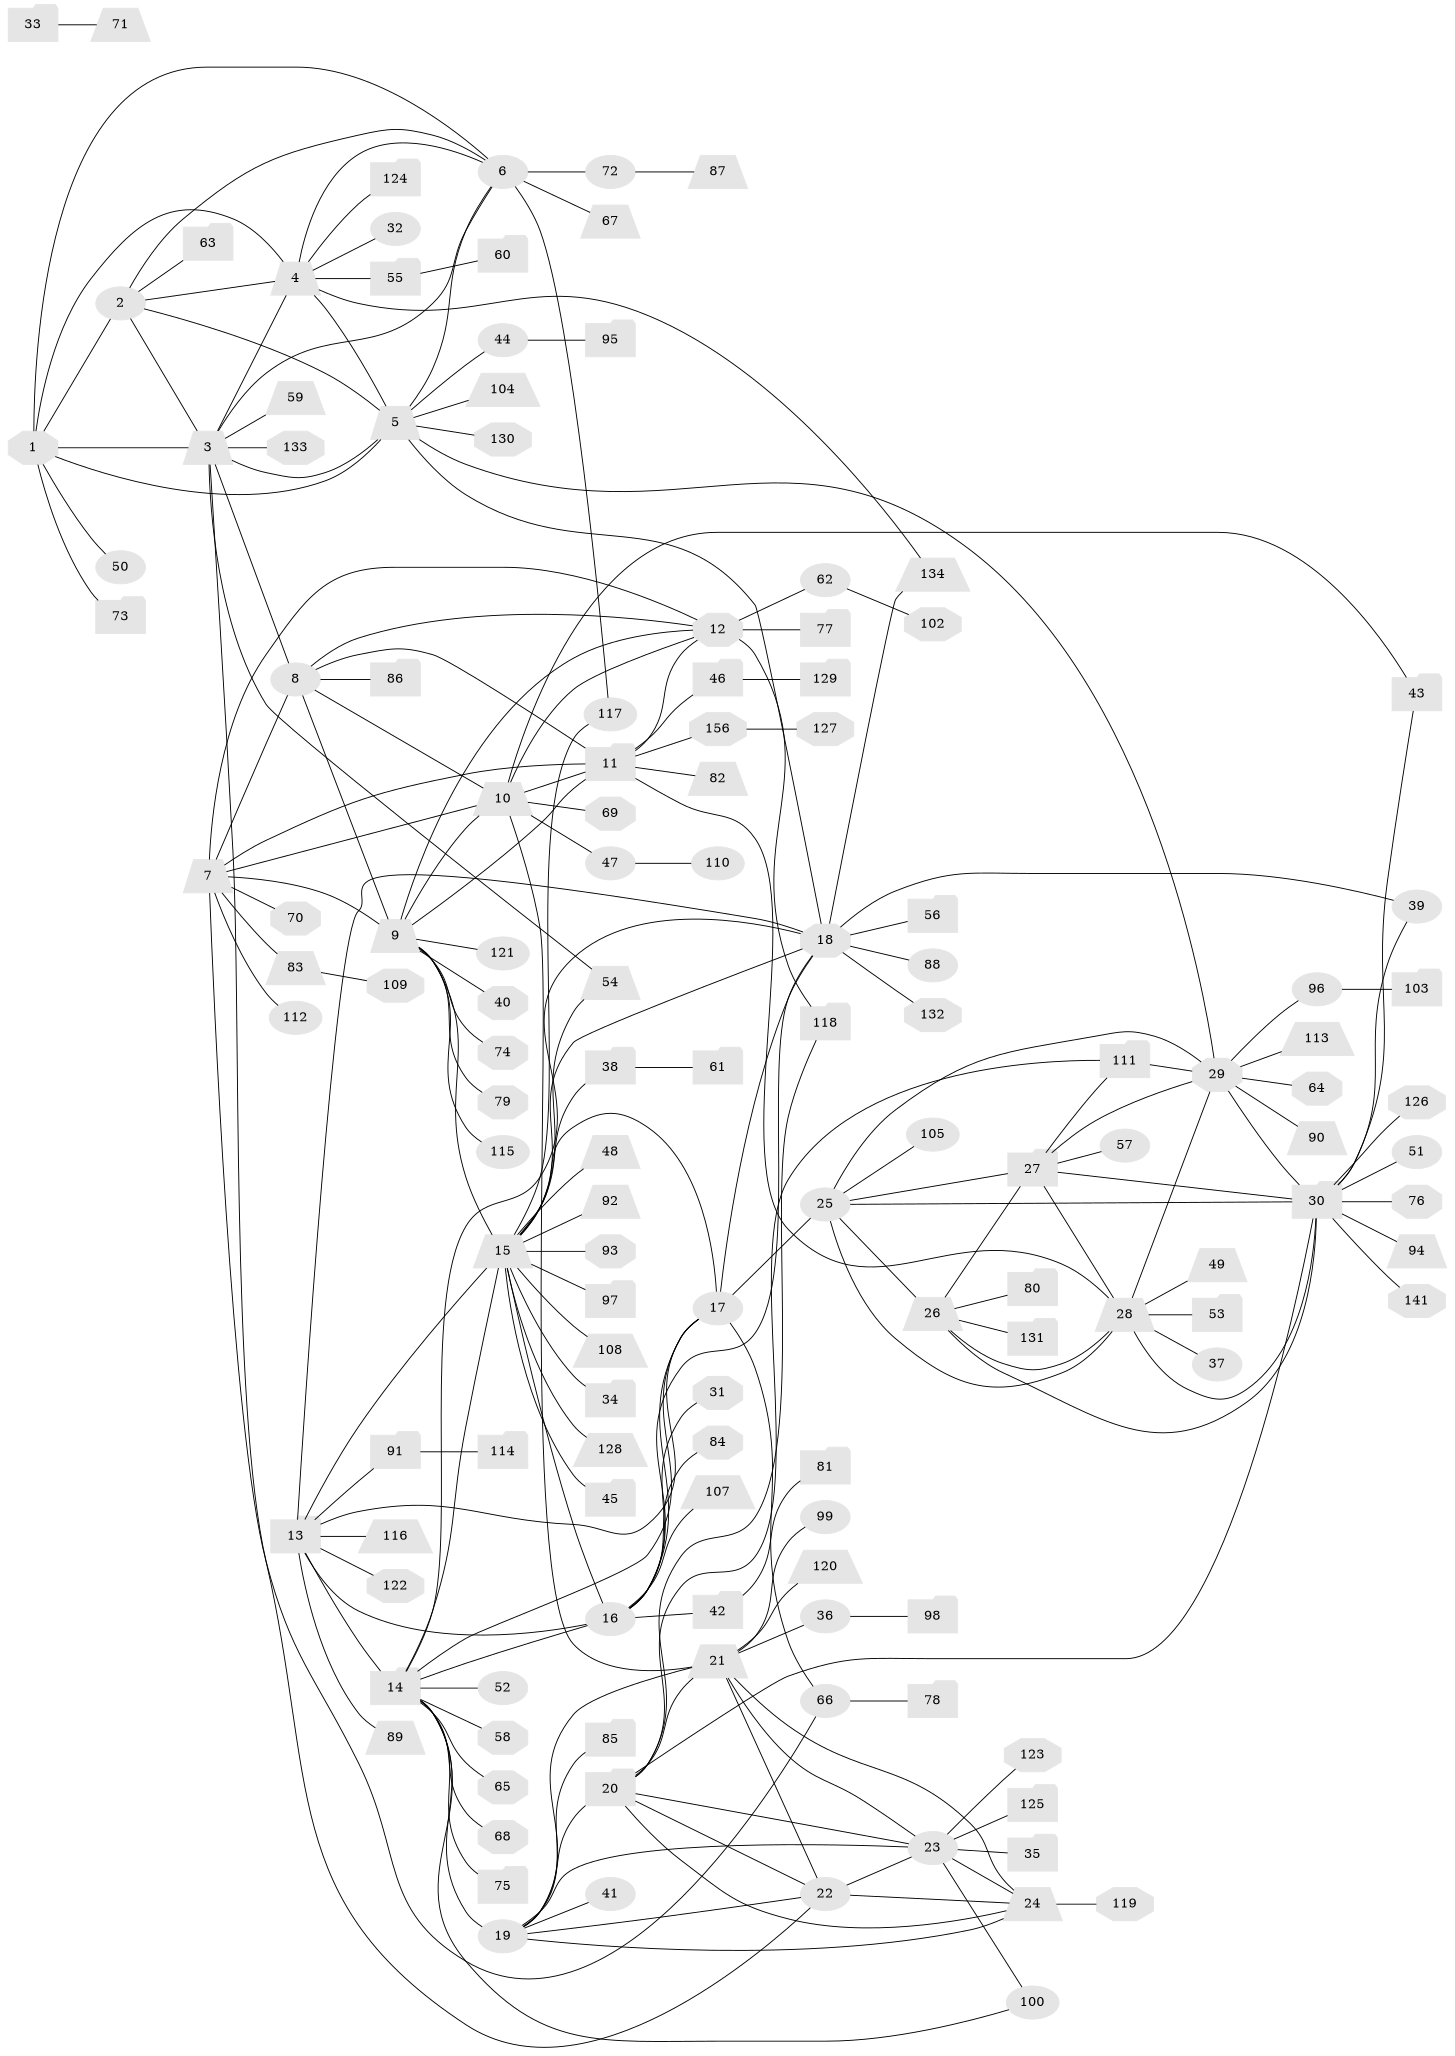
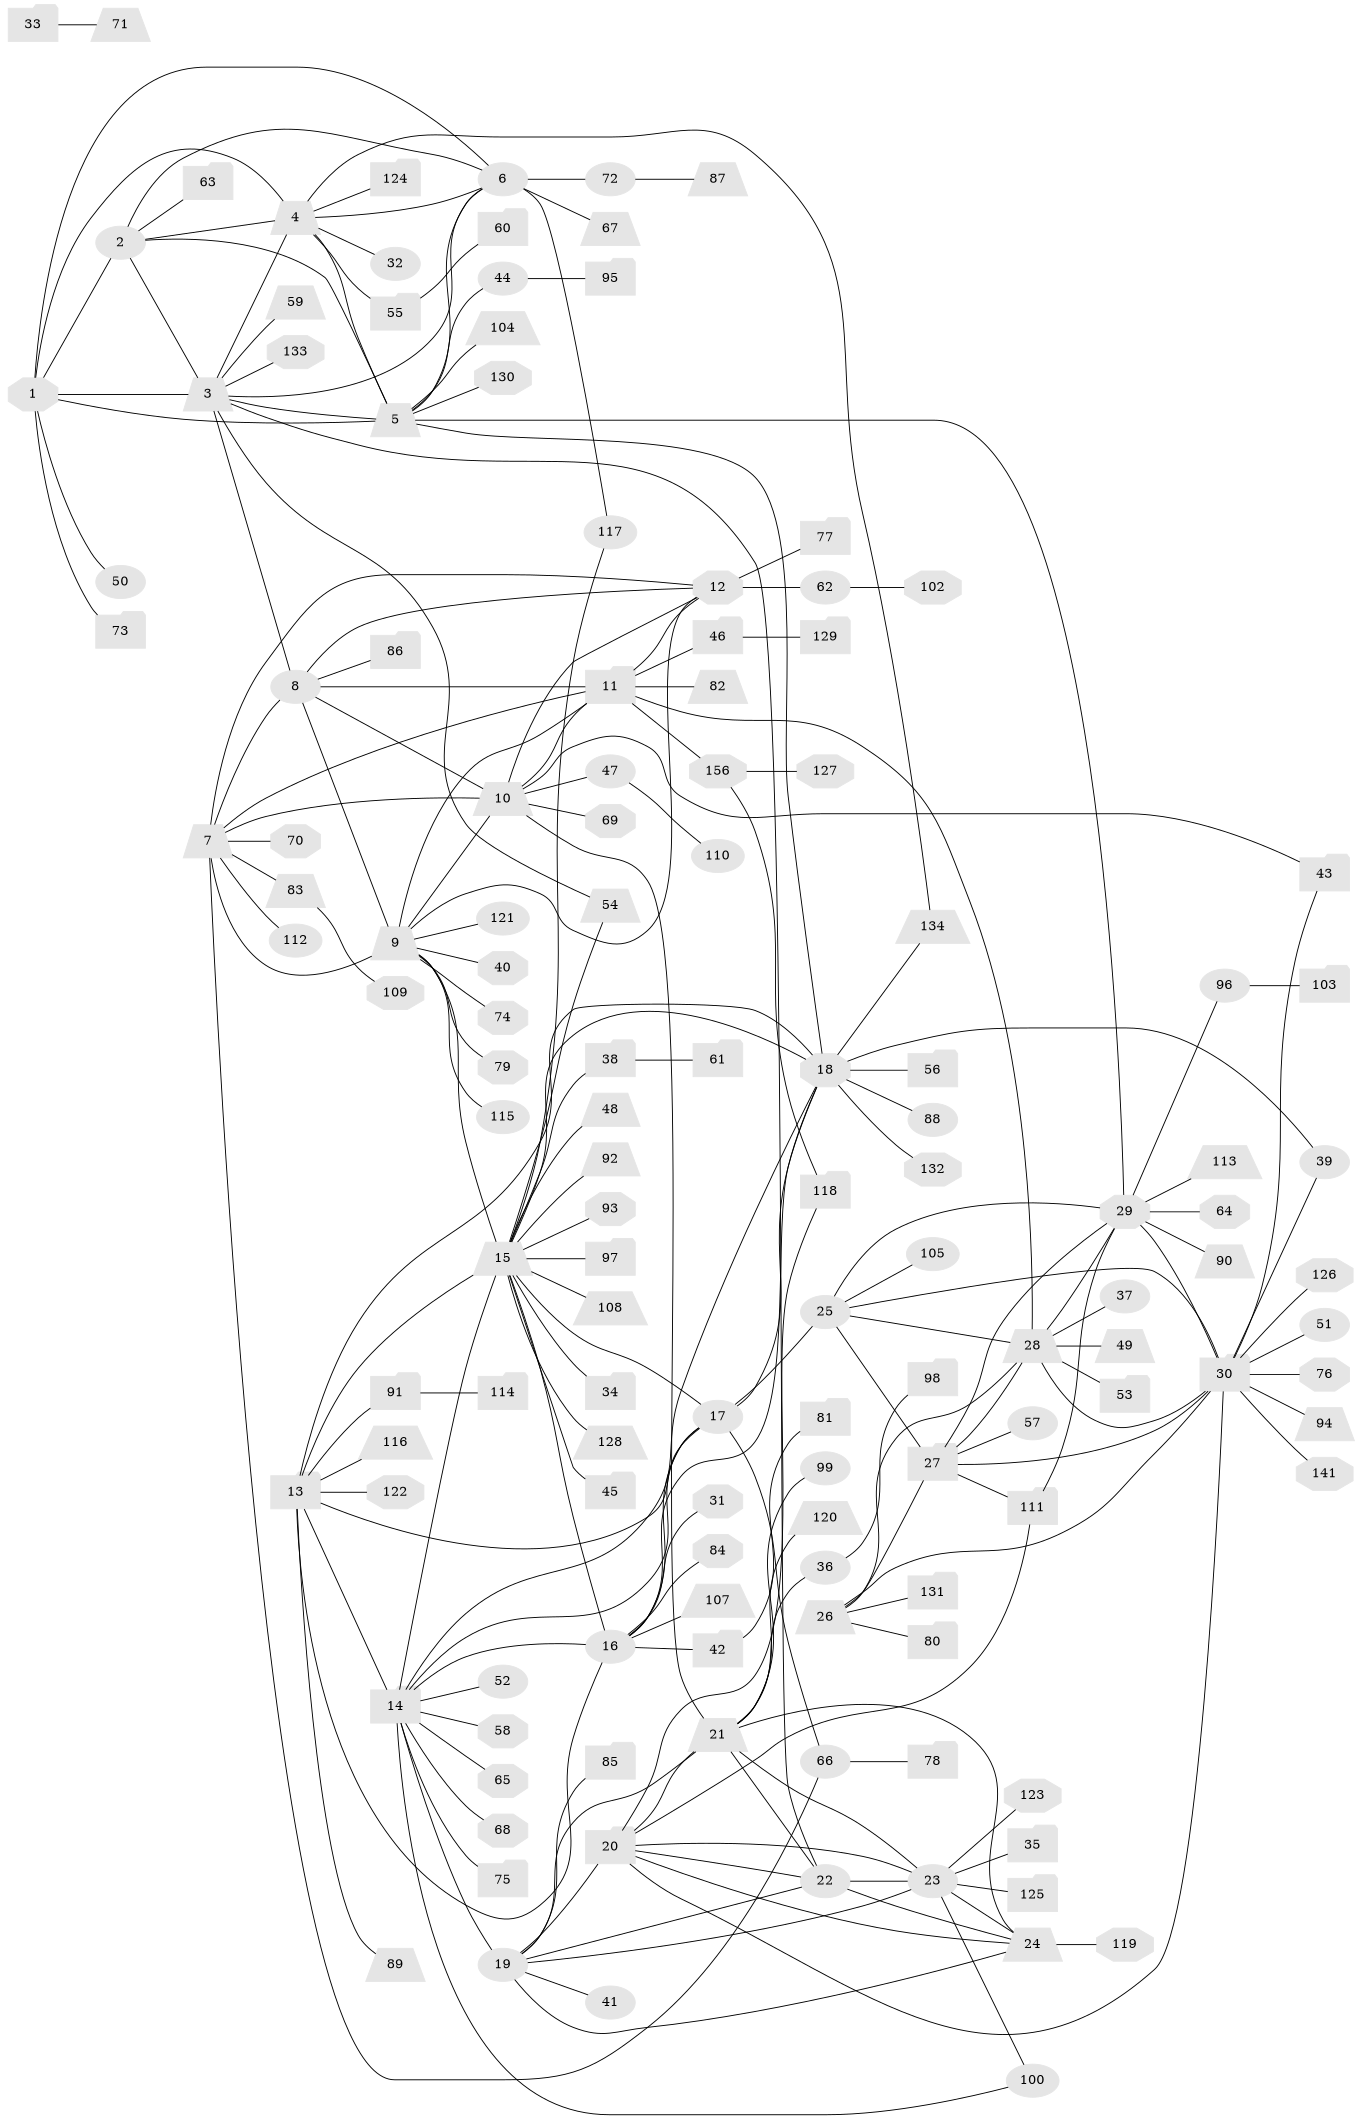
(779, 821) -> (770, 890)
(878, 1258) -> none
